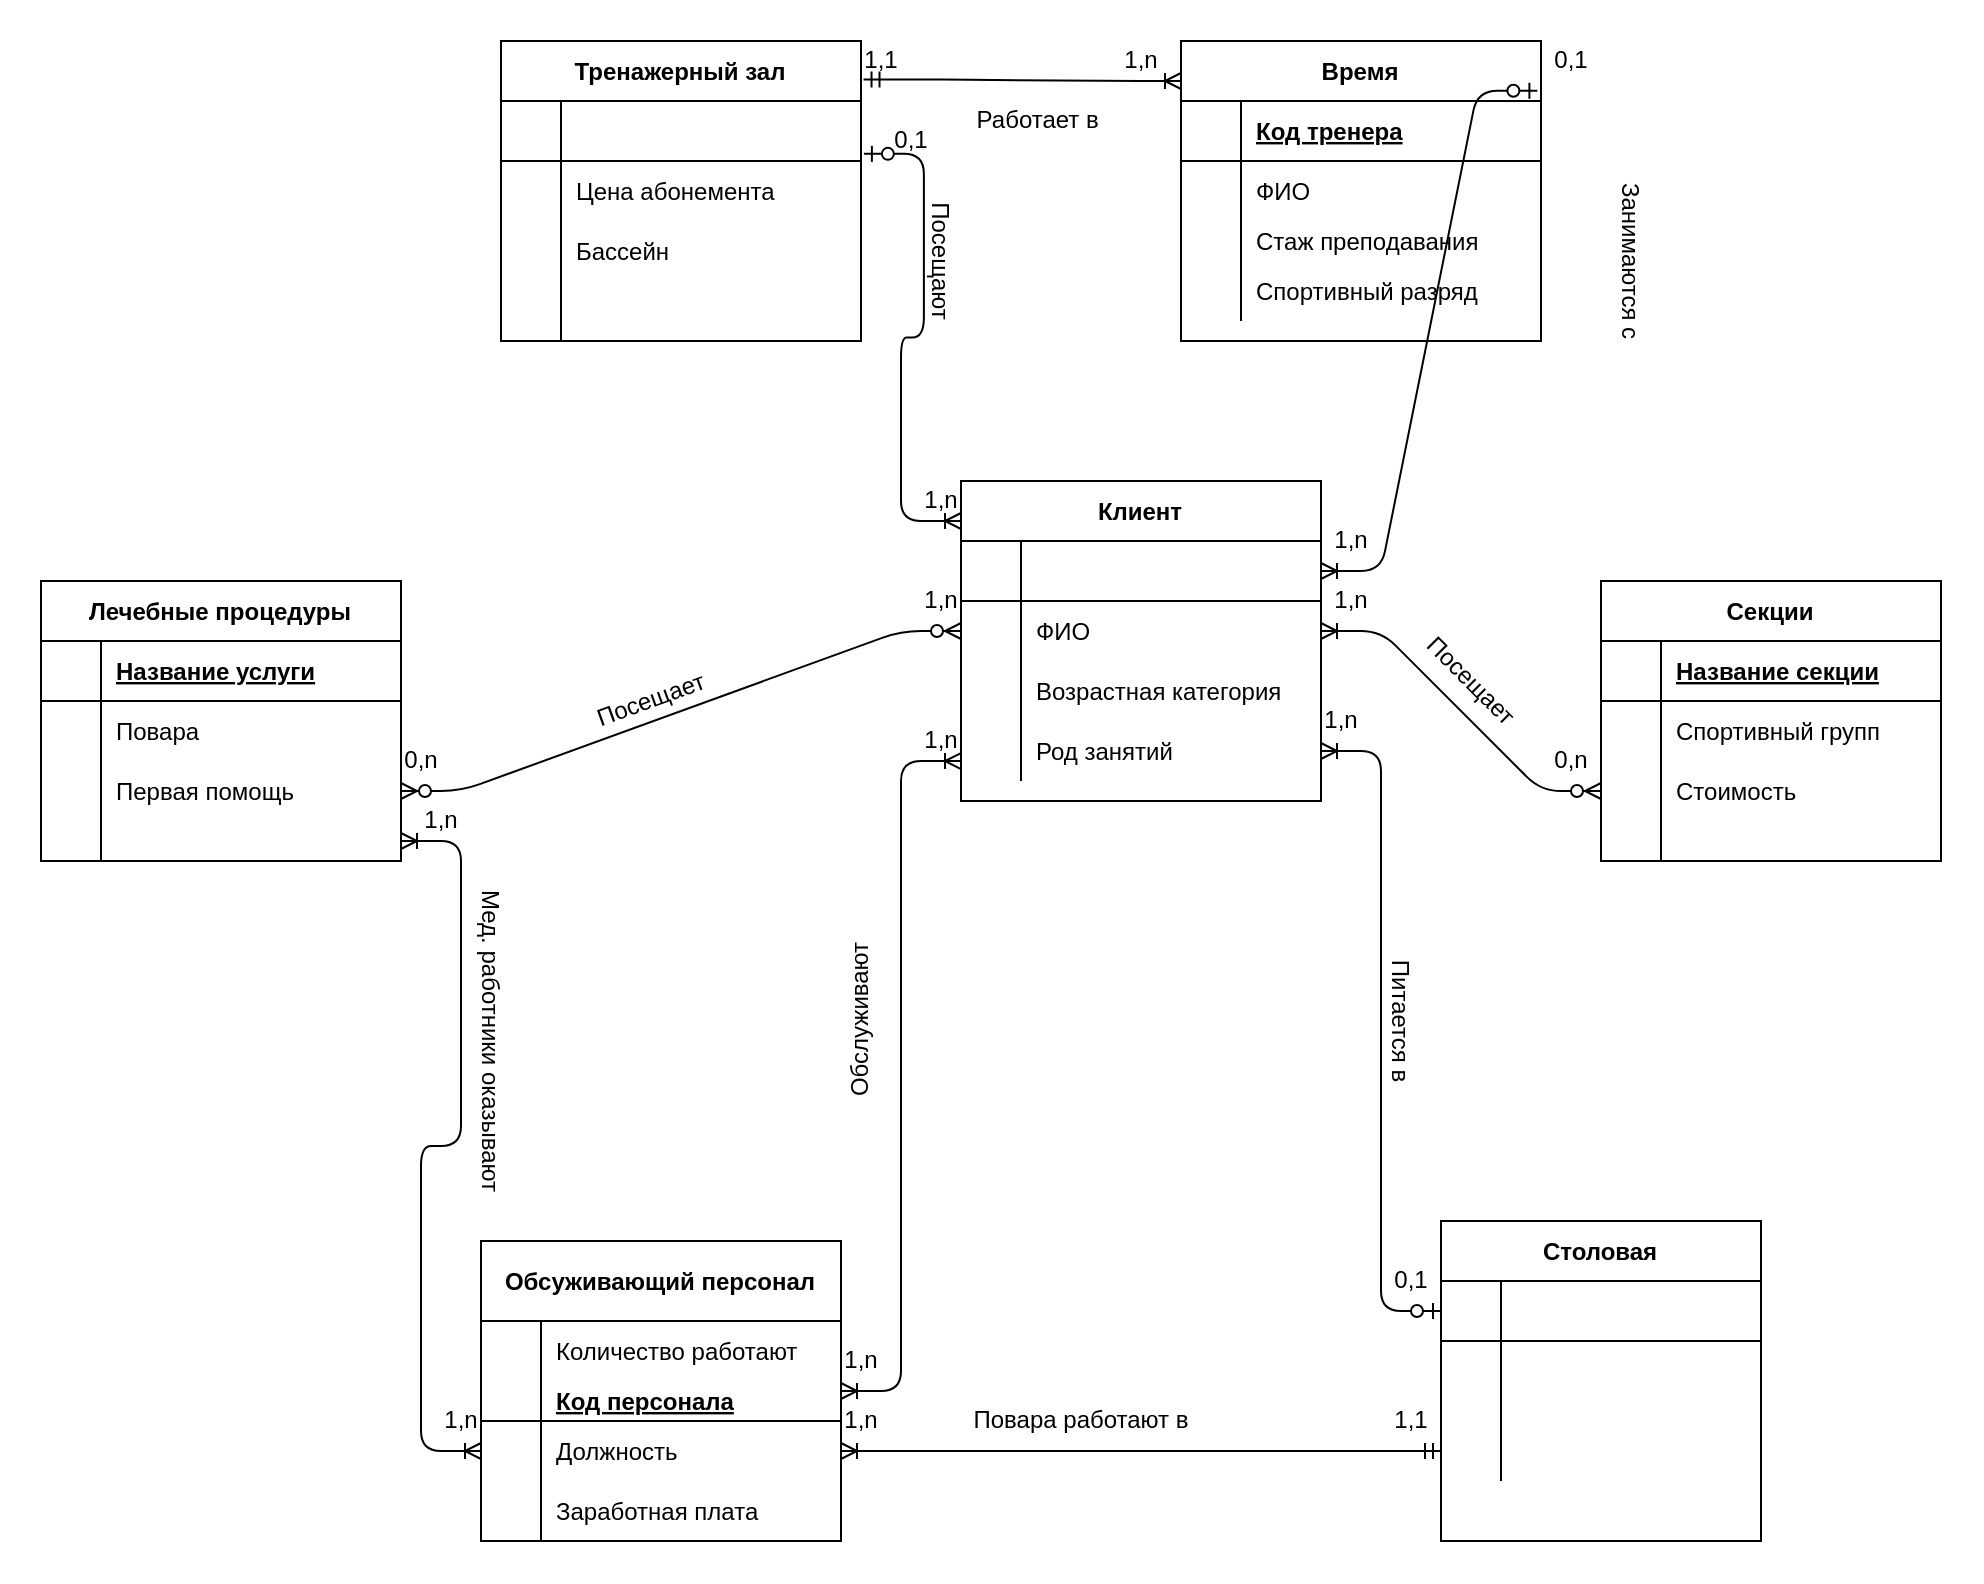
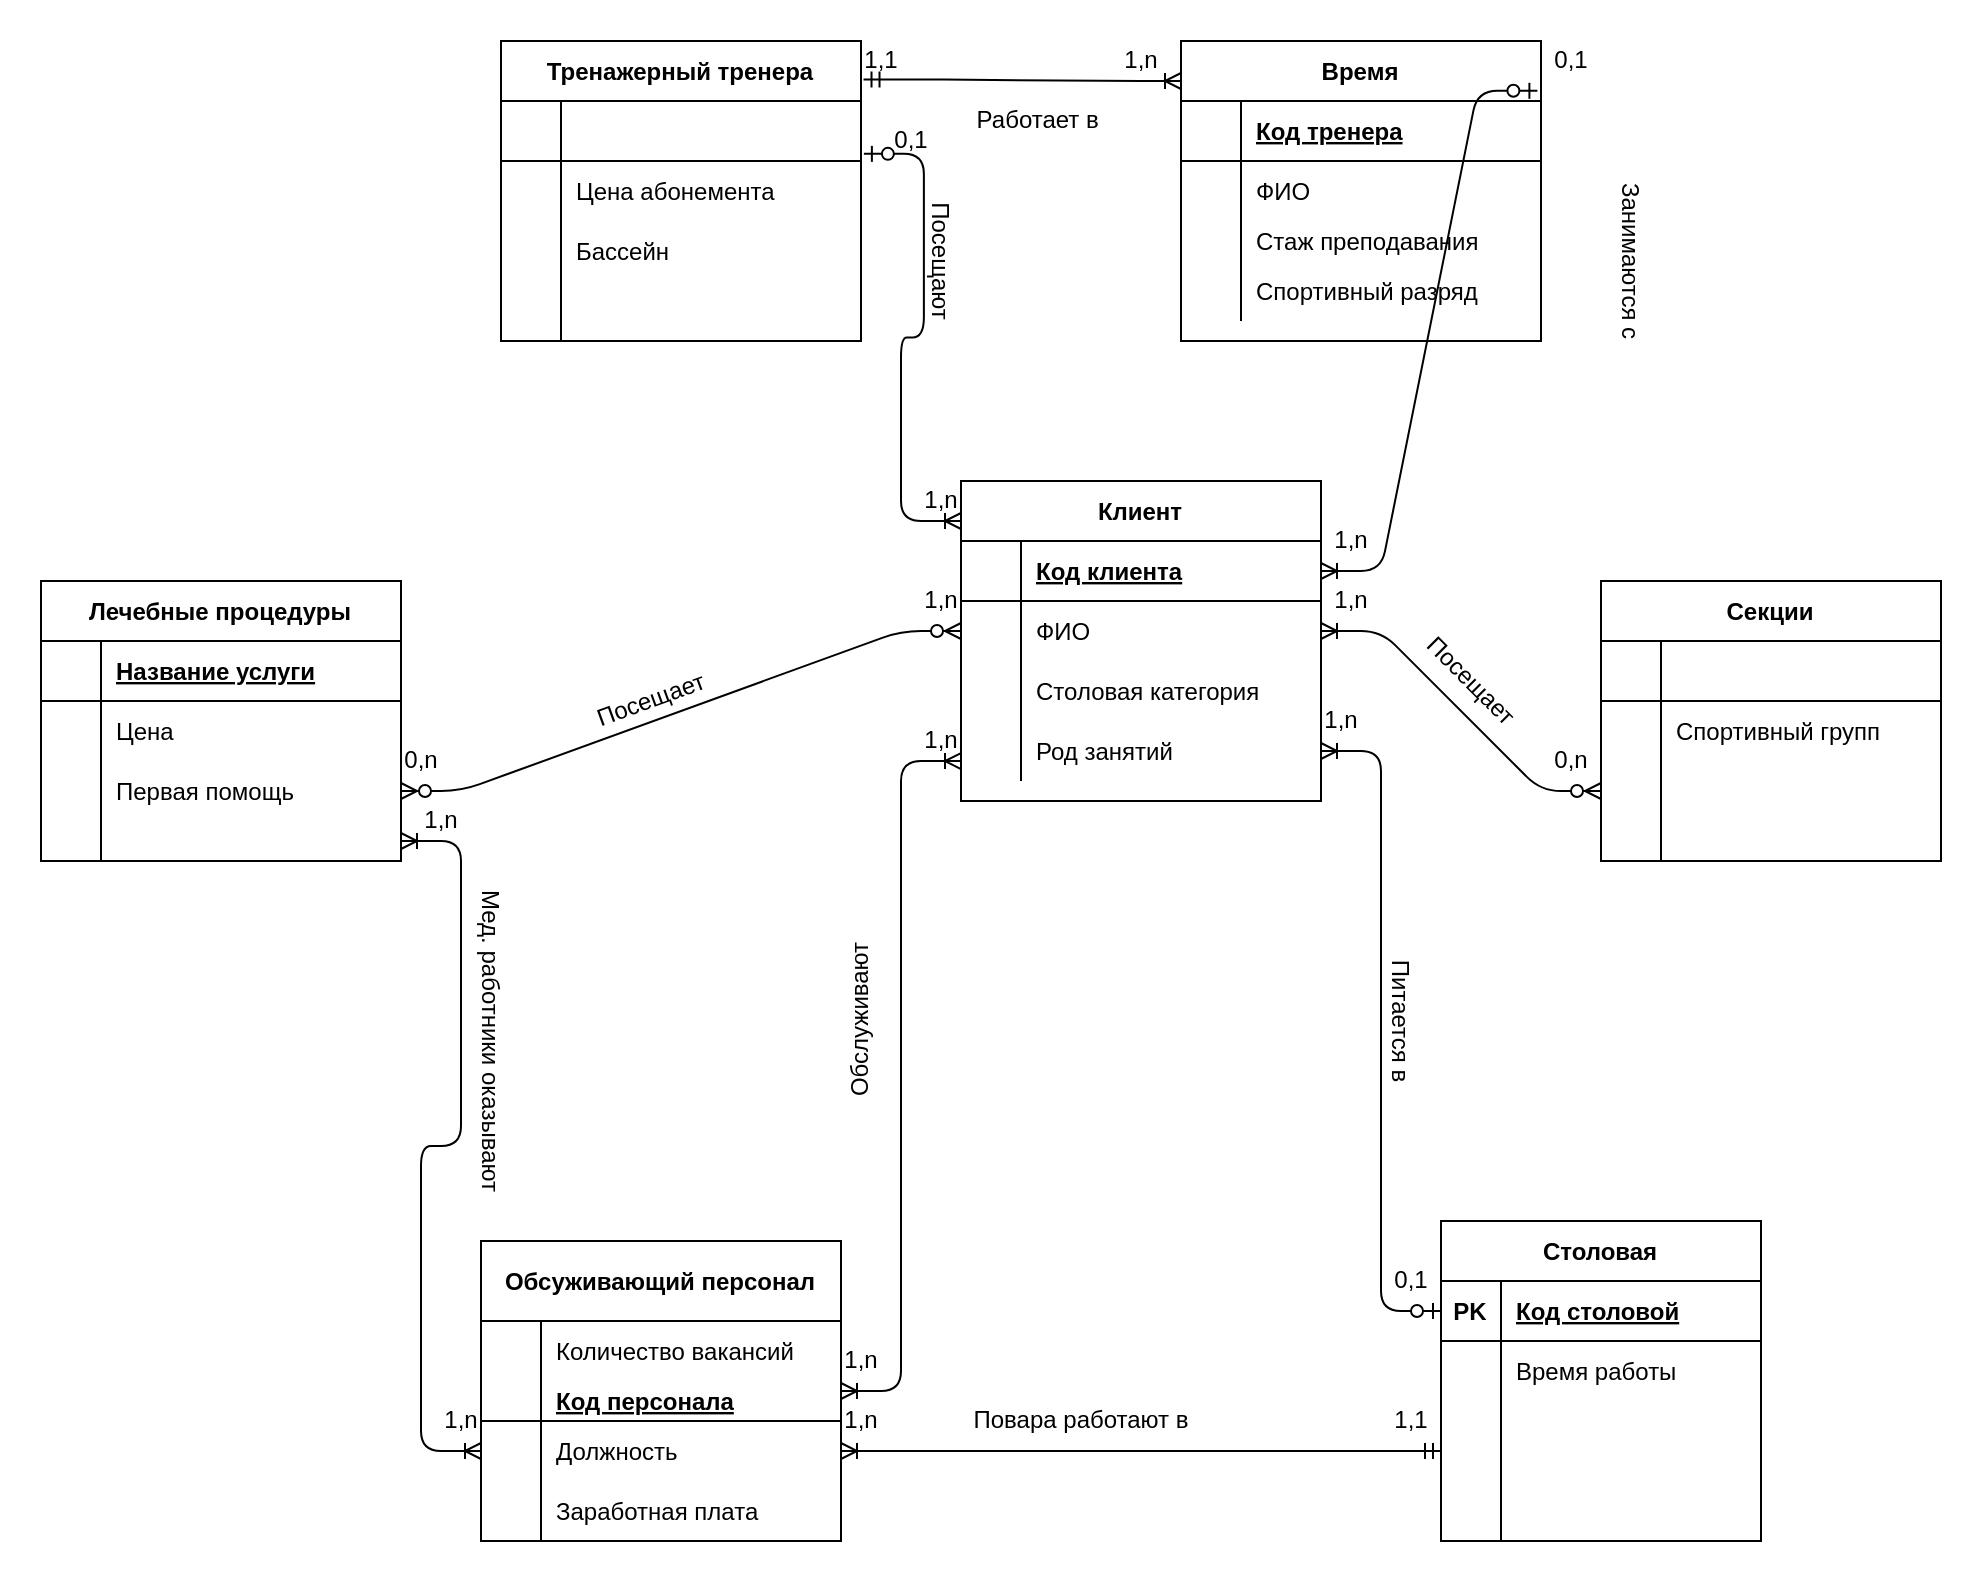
(680, 72) -> (680, 72)
none -> (1171, 571)
(1801, 671) -> none
(1167, 692) -> (1154, 692)
(156, 732) -> (143, 732)
(1801, 791) -> none
none -> (1471, 1311)
none -> (1631, 1311)
(681, 1352) -> (681, 1352)
none -> (1631, 1371)
